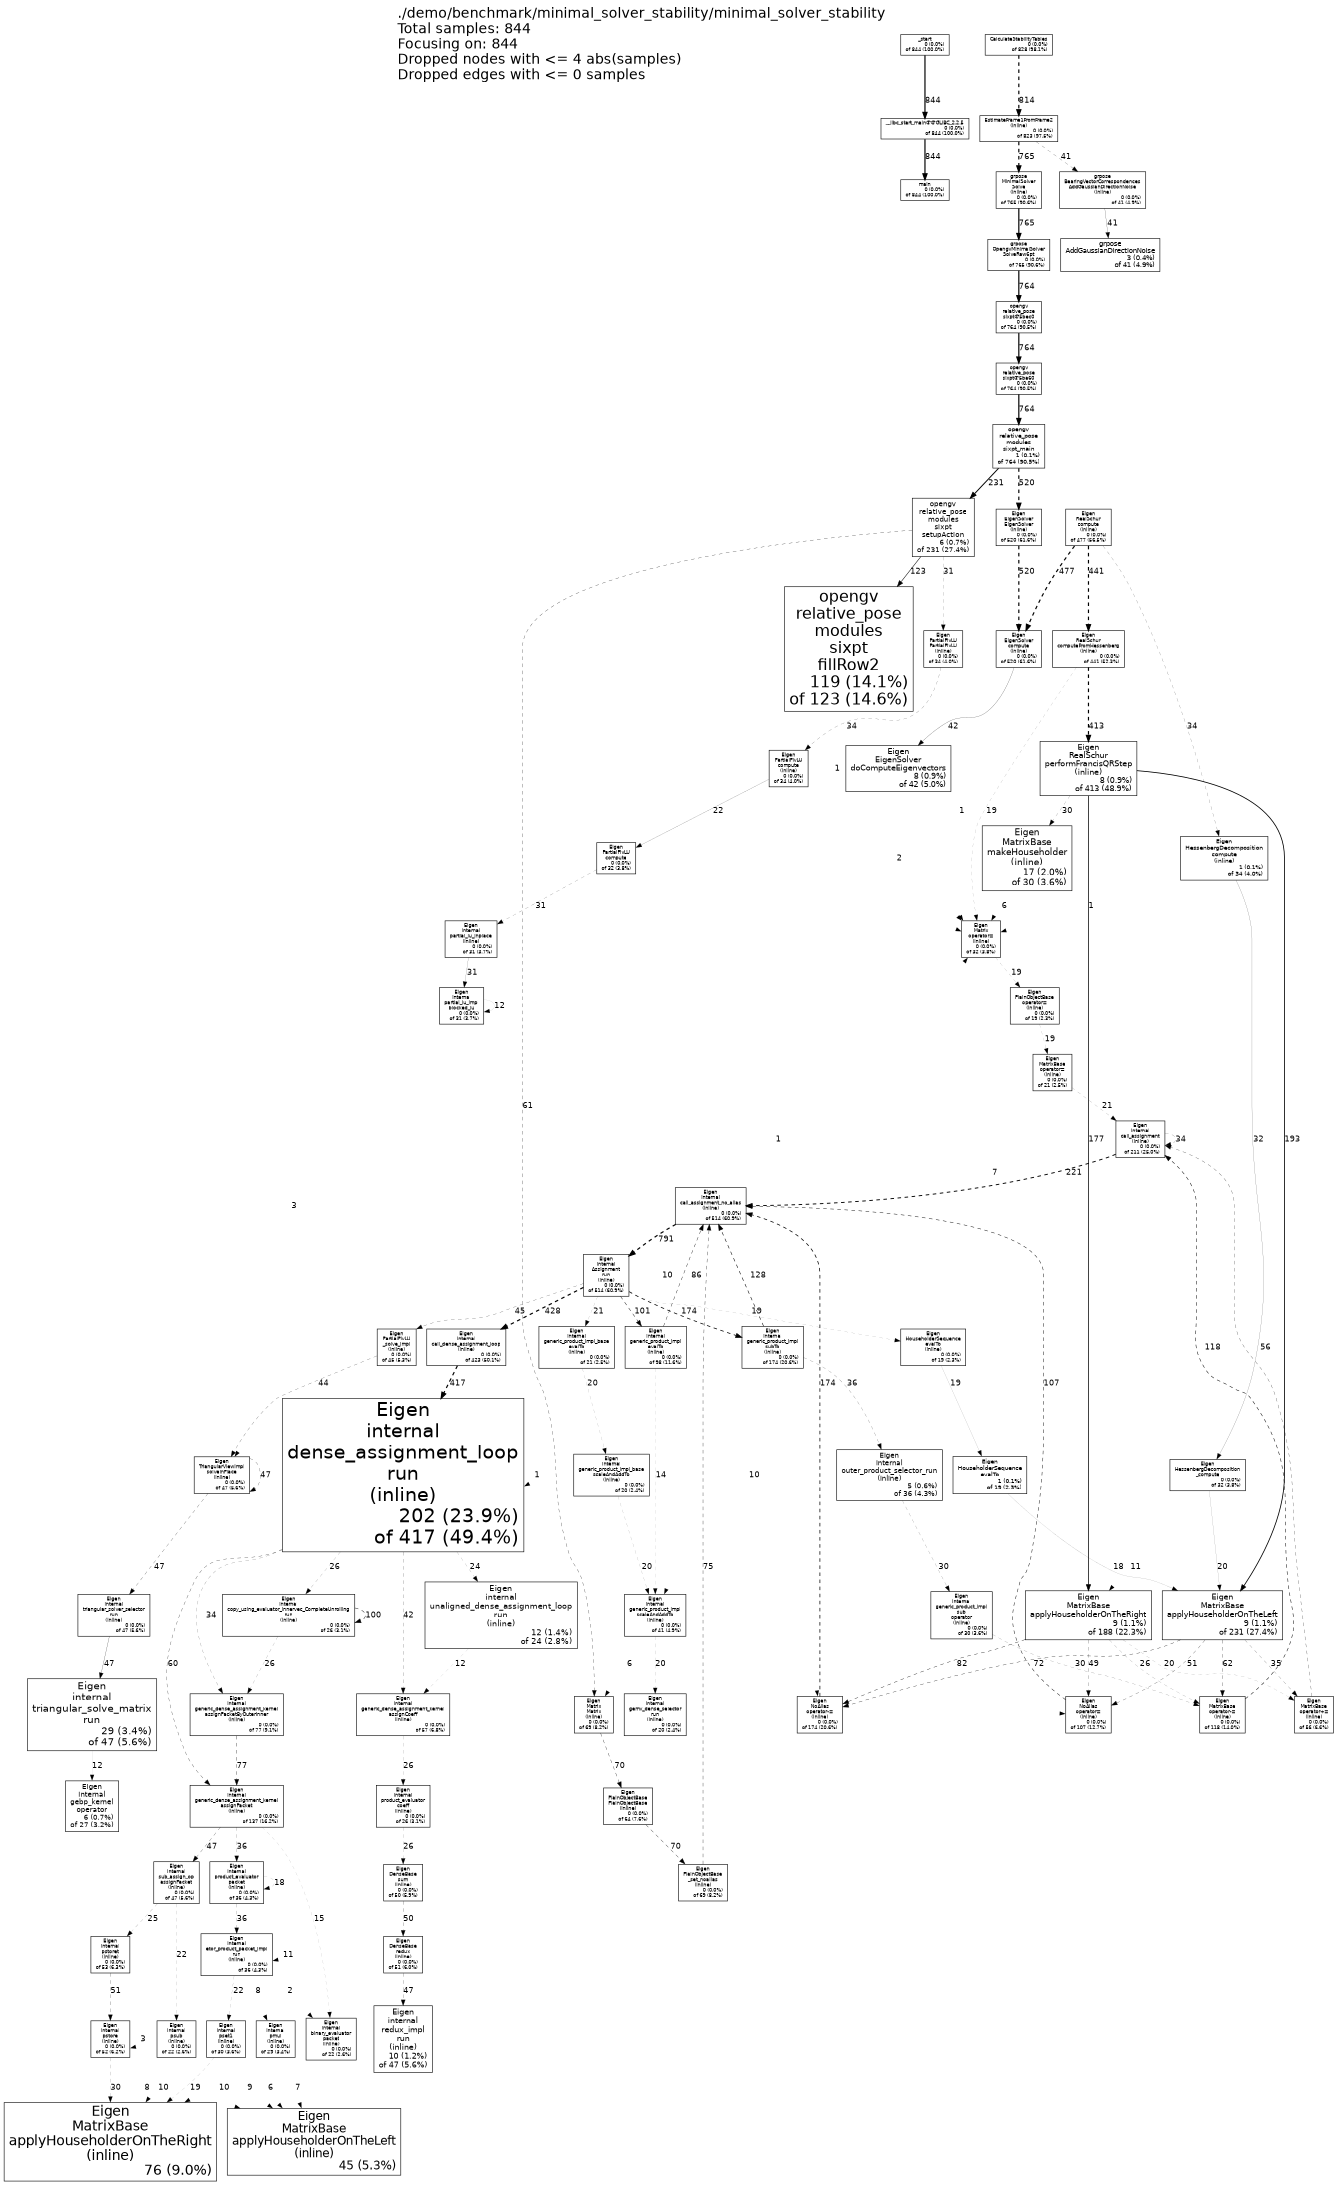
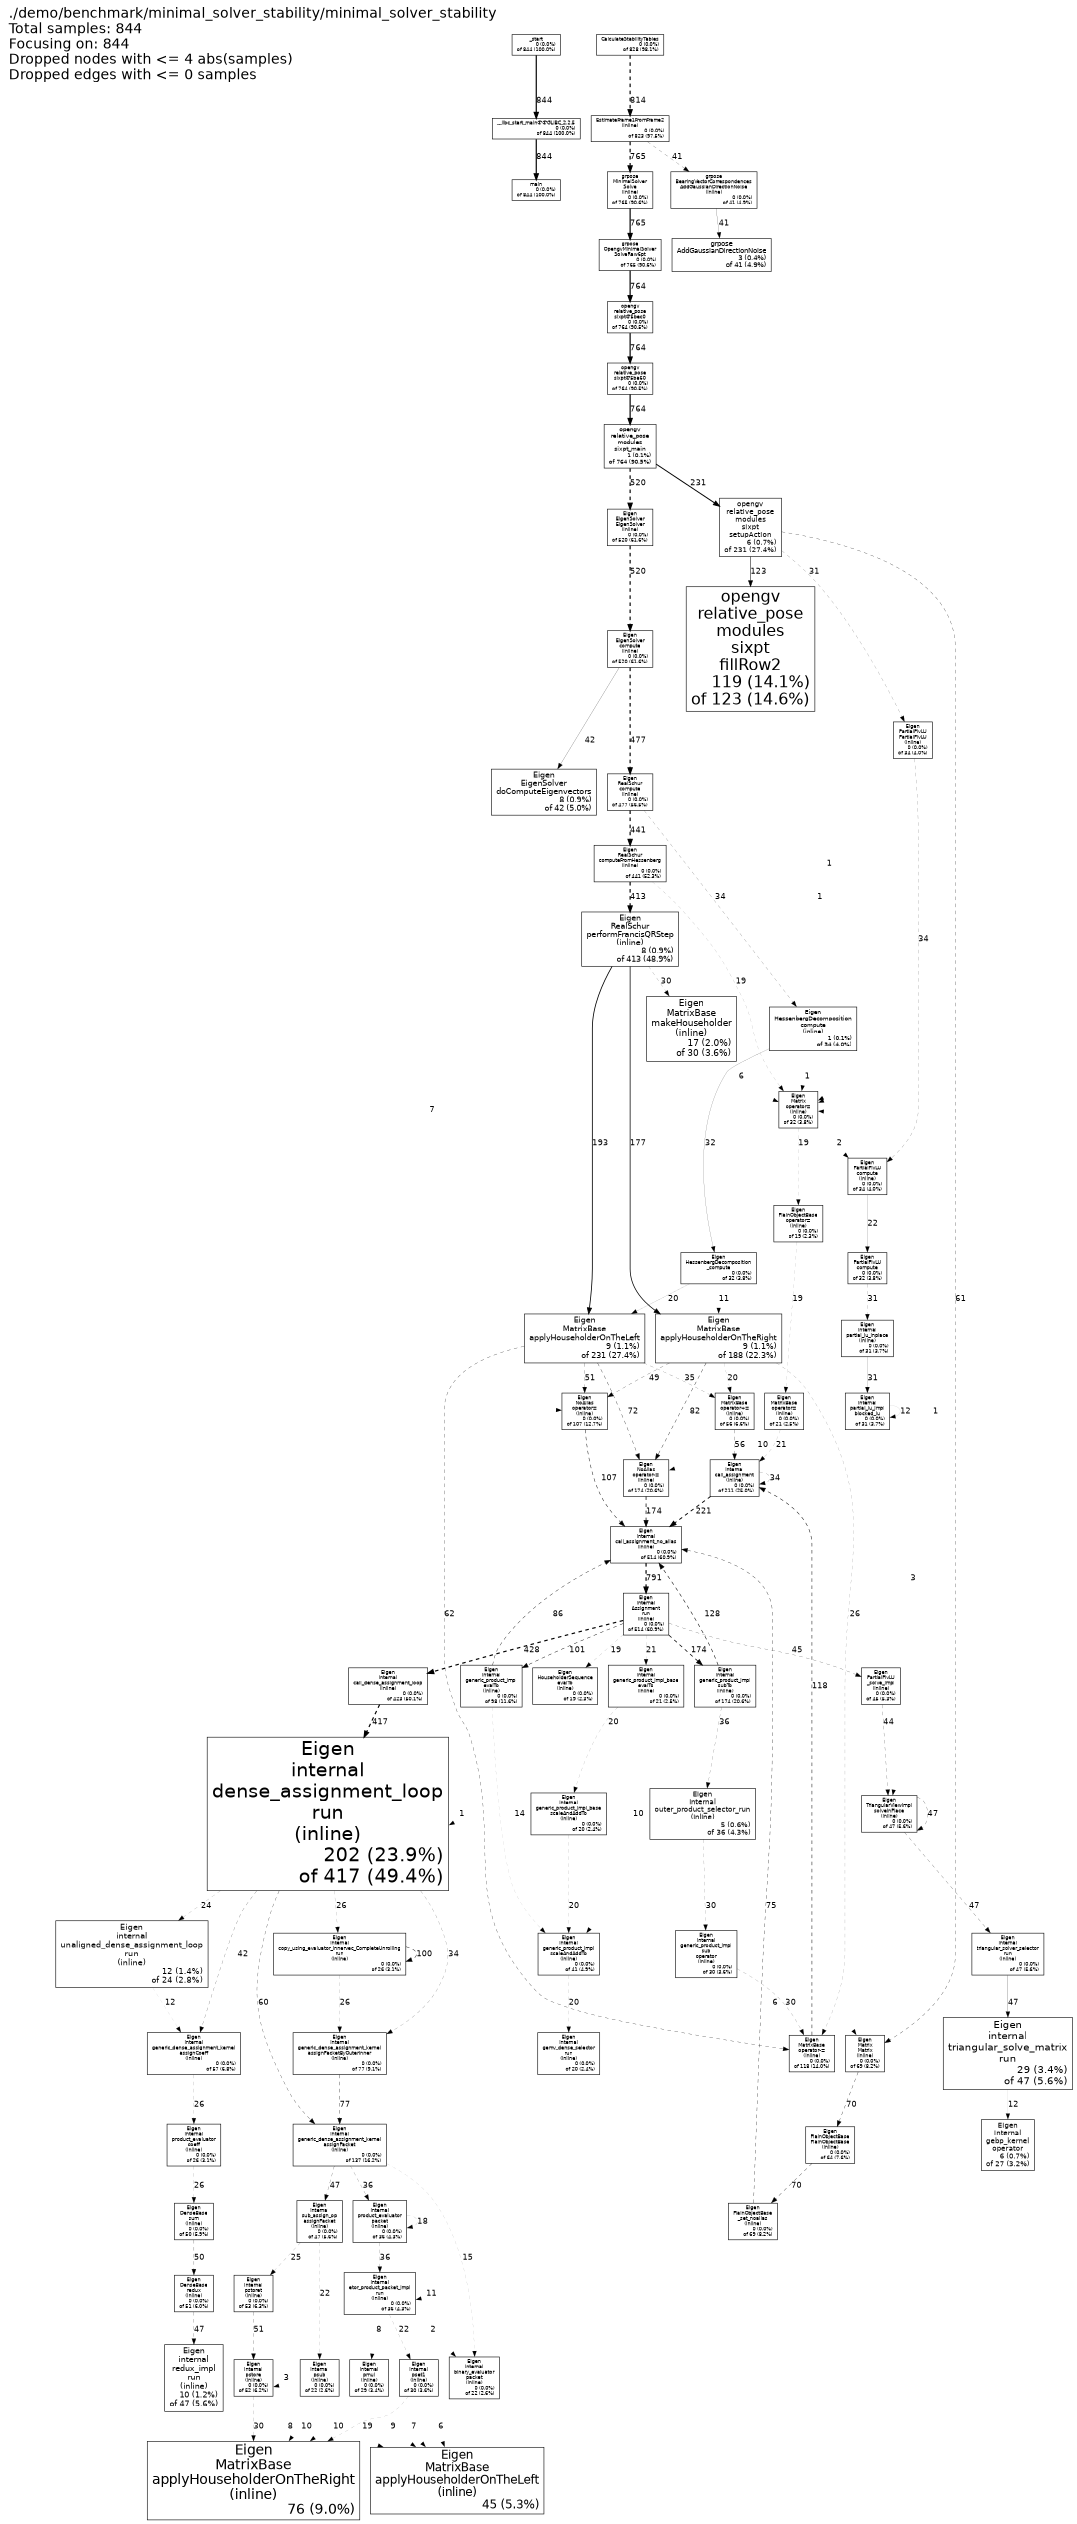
(1049, 584) -> (630, 718)
(871, 867) -> (831, 1141)
(990, 1475) -> none
